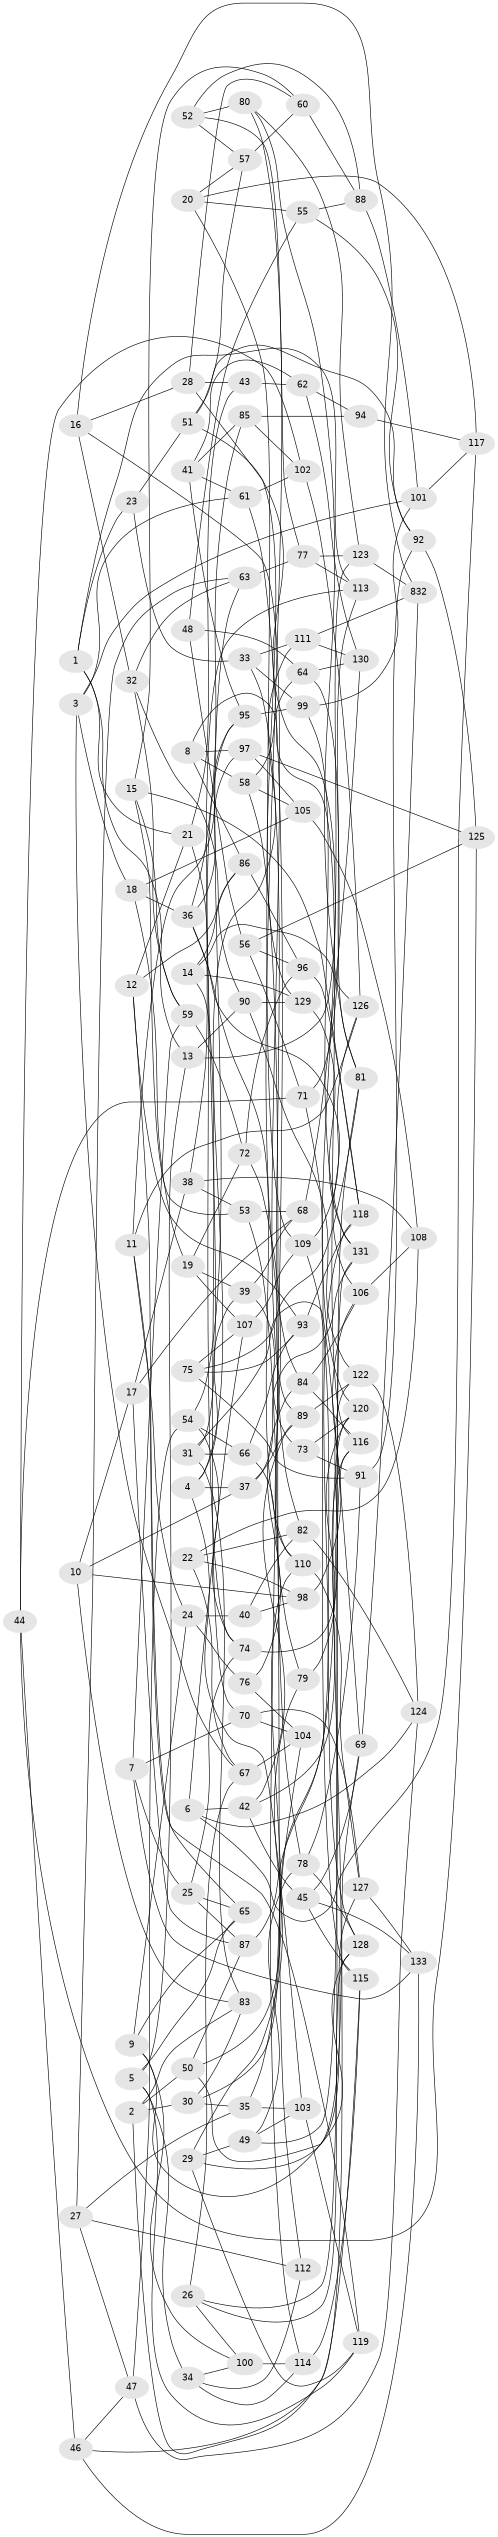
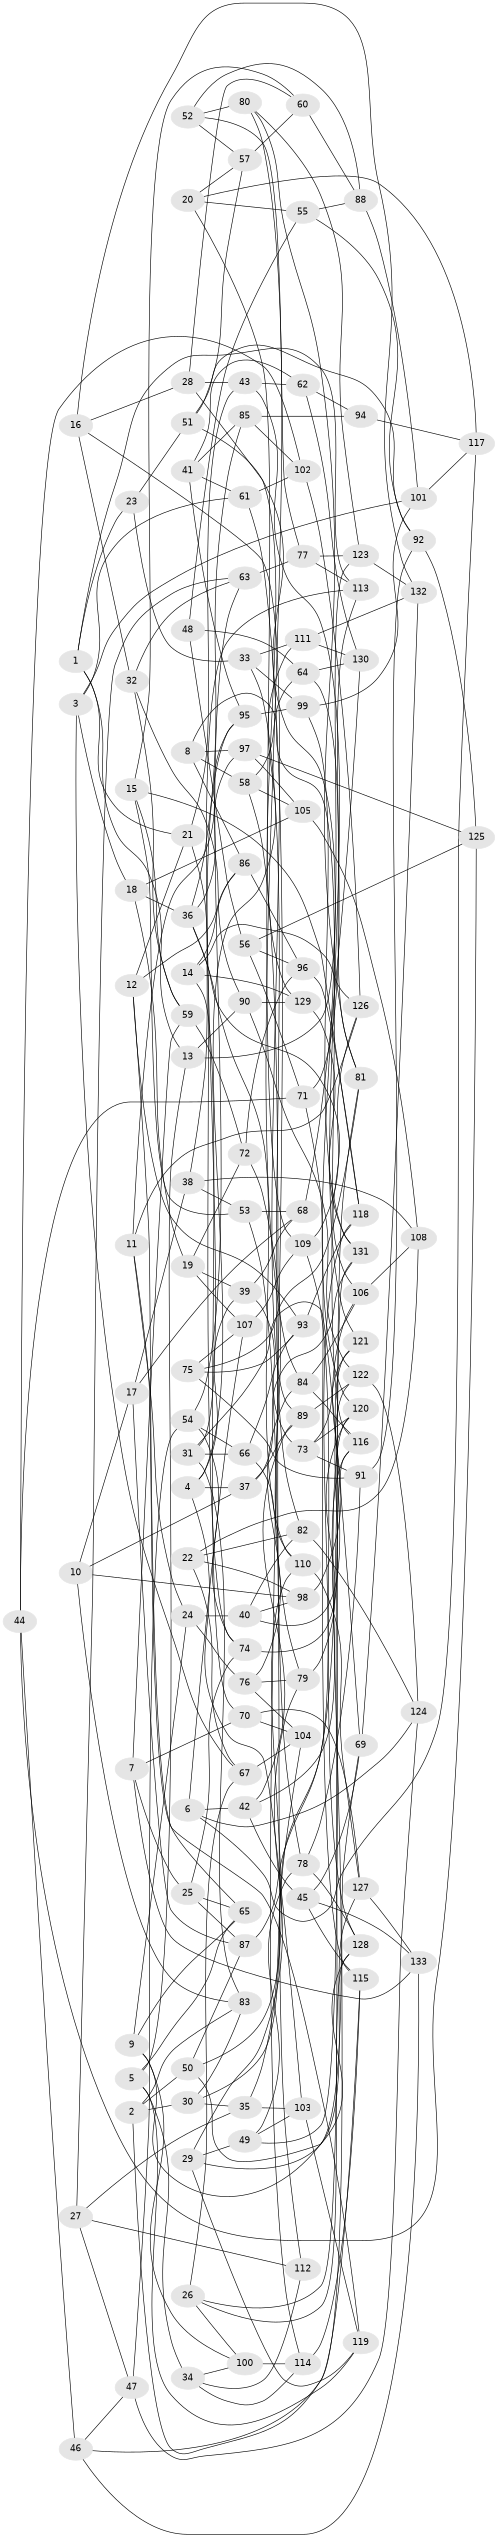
(419, 592) -> (419, 592)
none -> (361, 1342)
none -> (268, 1682)
